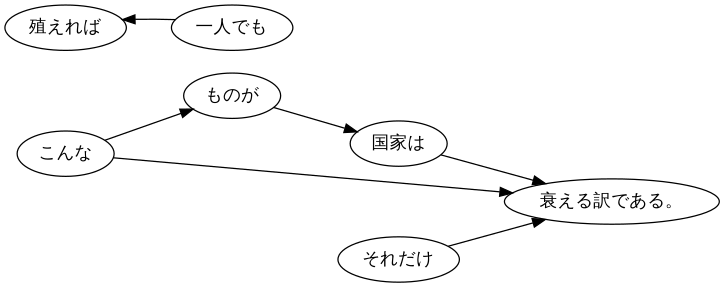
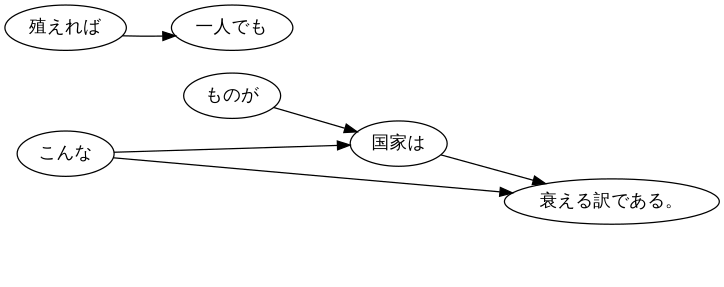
(155, 19) -> (143, 36)
(143, 127) -> (226, 149)
(399, 260) -> none
